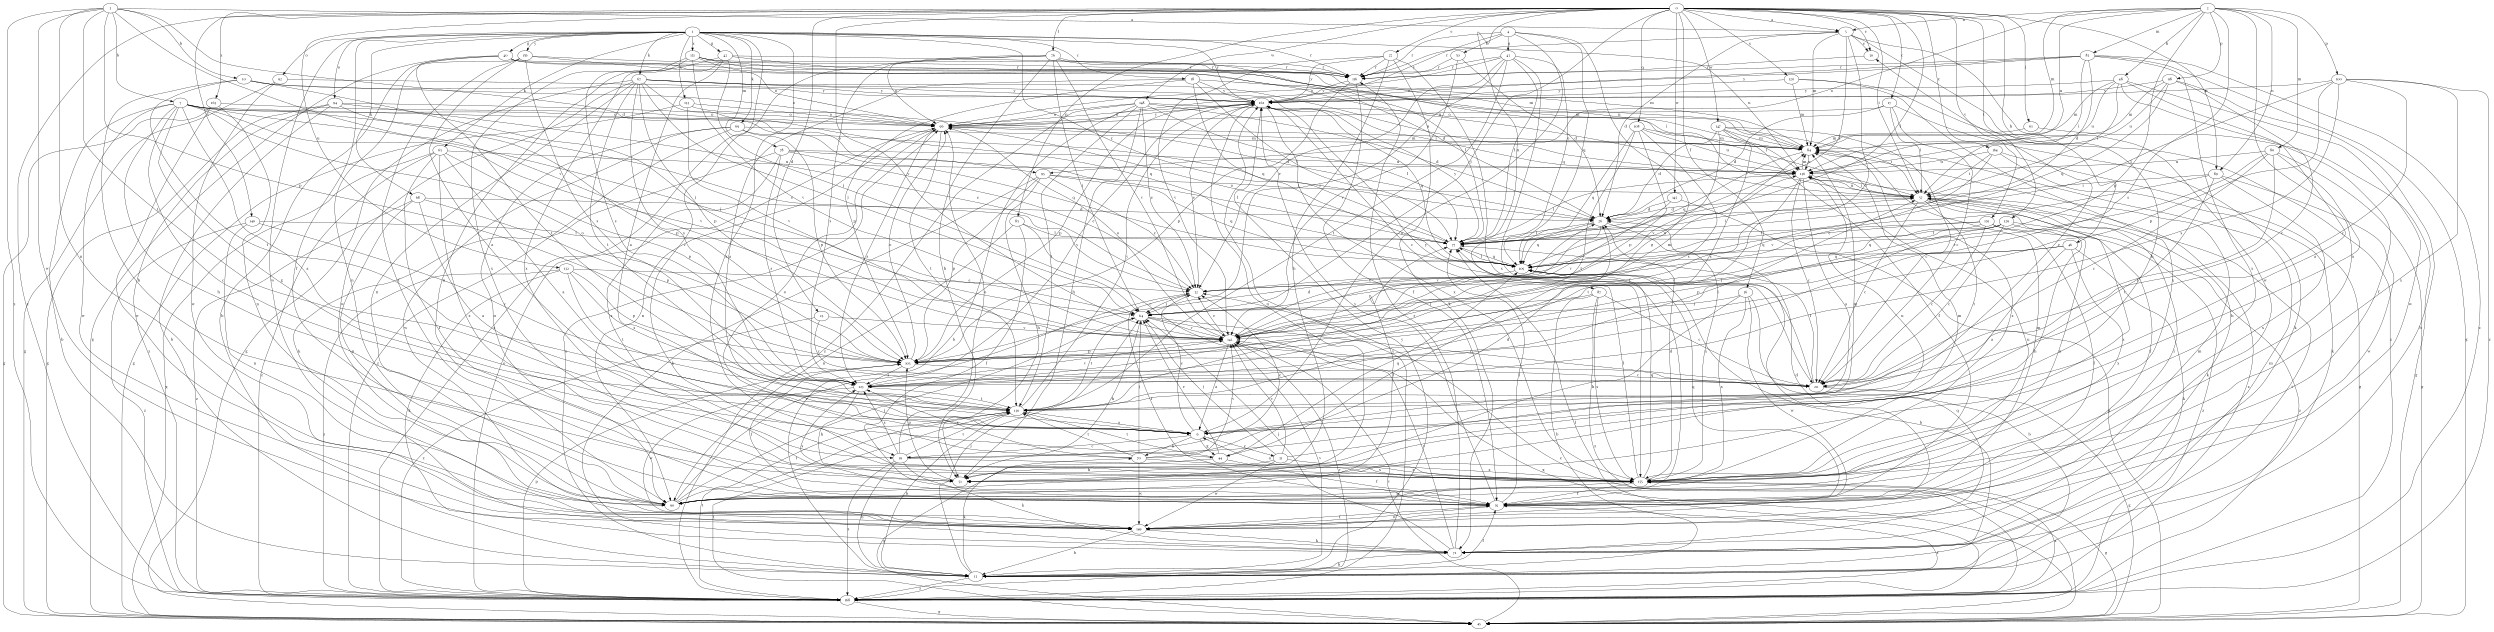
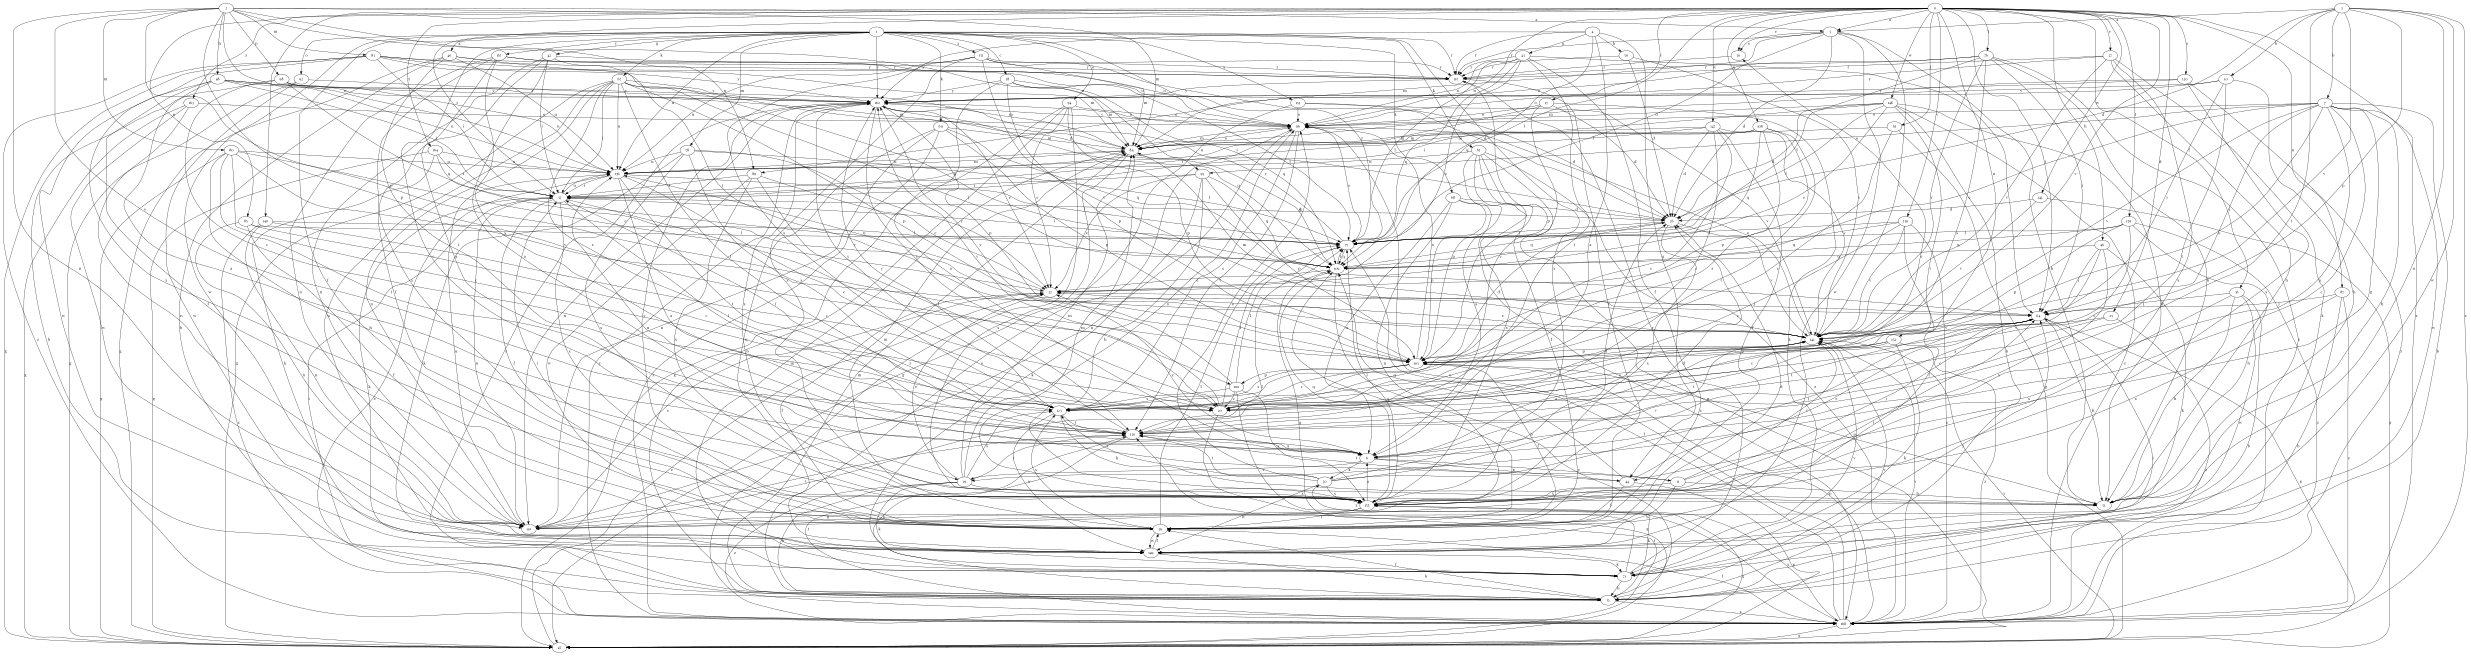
(880, 279) -> (658, 231)
(1666, 314) -> (1284, 371)
(1703, 347) -> (1596, 338)
